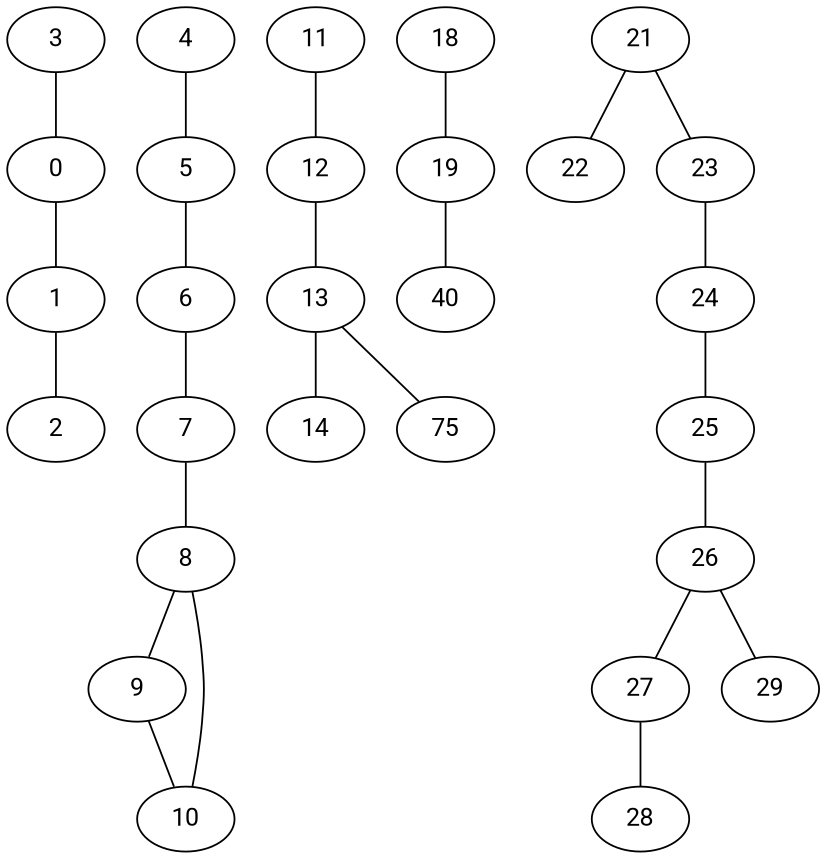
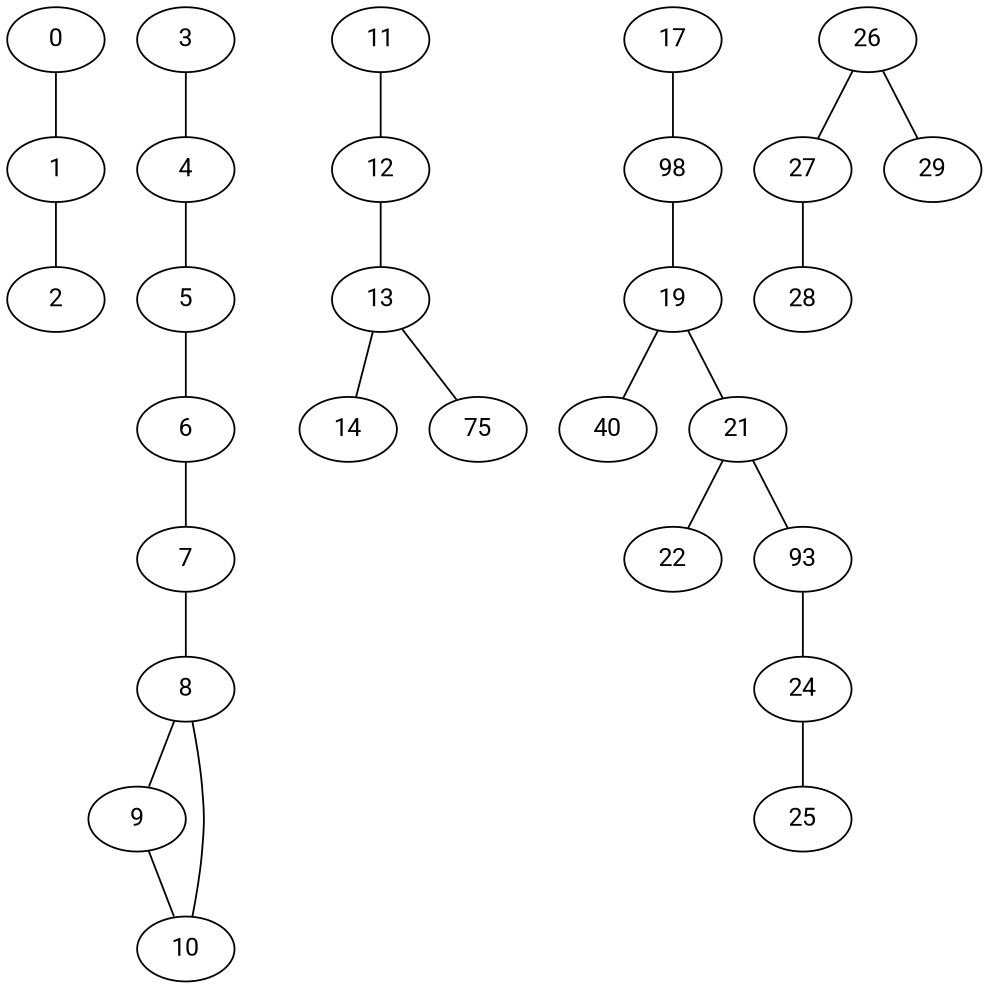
(446, 40) -> (673, 170)
none -> (673, 40)
(56, 105) -> (186, 105)
(705, 170) -> (803, 559)
none -> (705, 365)
(705, 495) -> none
